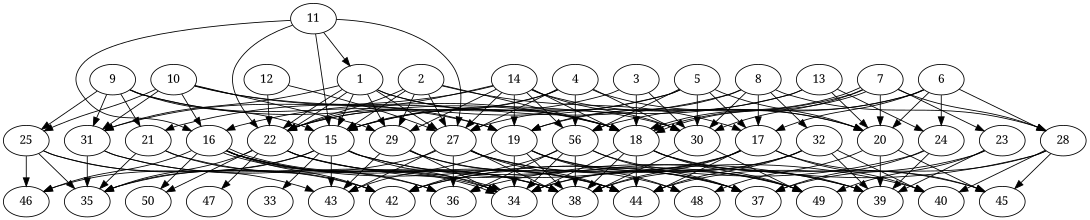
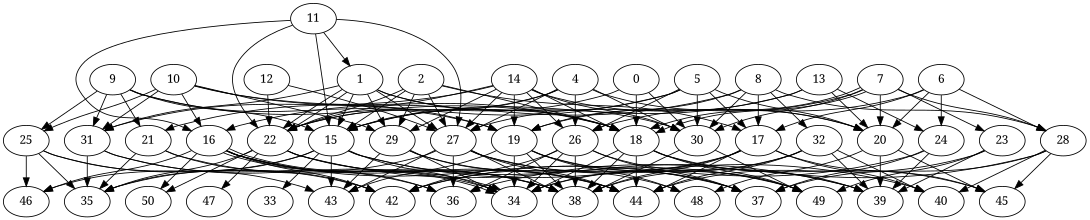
(636, 80) -> (636, 80)
(793, 110) -> none
(575, 141) -> (575, 141)
